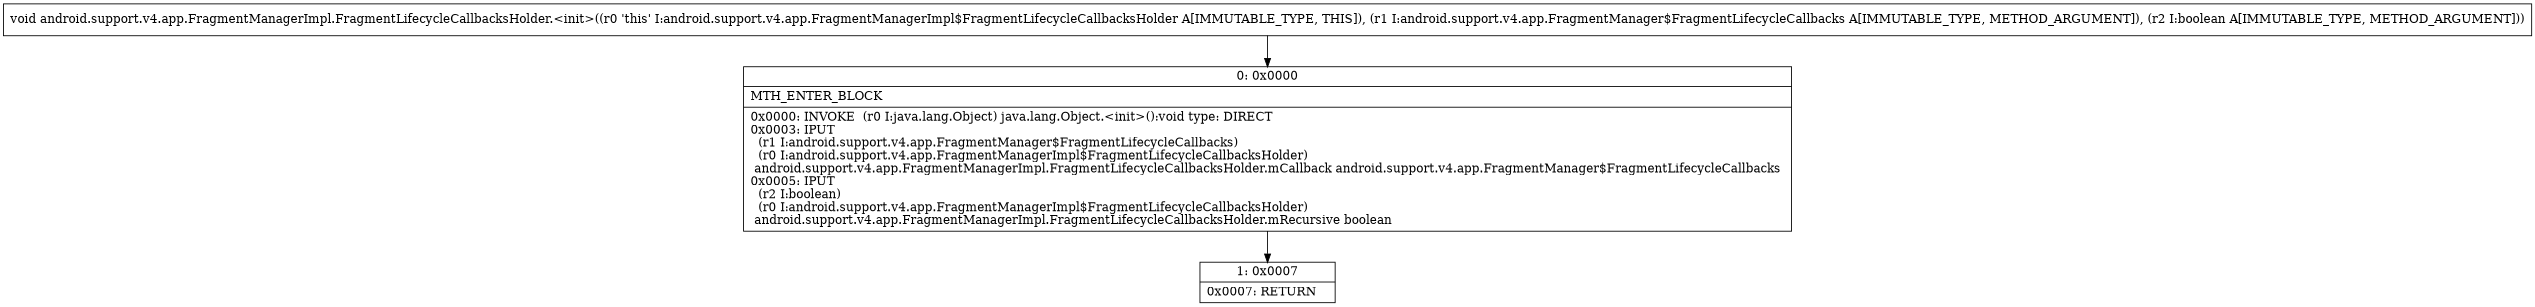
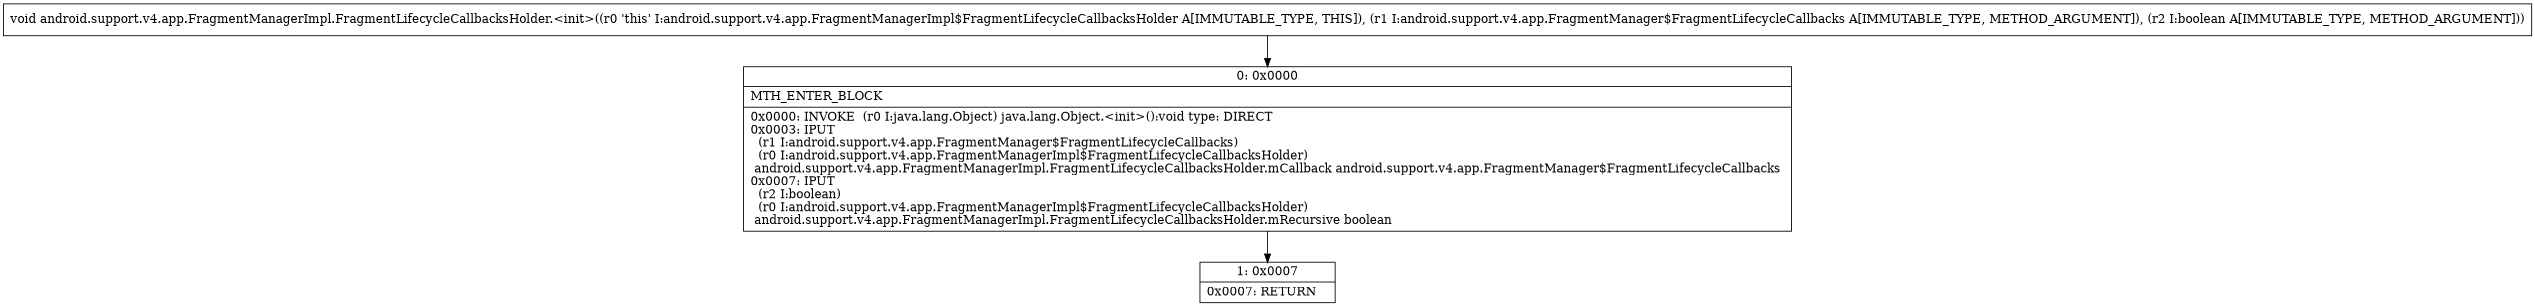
(797, 182) -> (797, 182)
